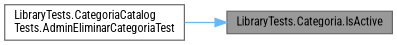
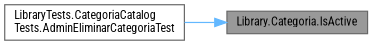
(310, 22) -> (297, 22)
